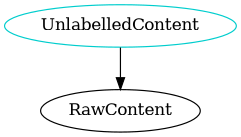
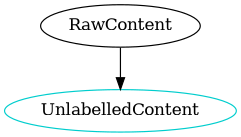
(120, 63) -> (120, 63)
